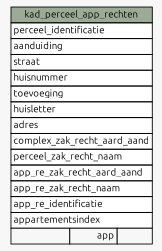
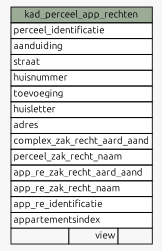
(106, 236) -> (105, 236)
